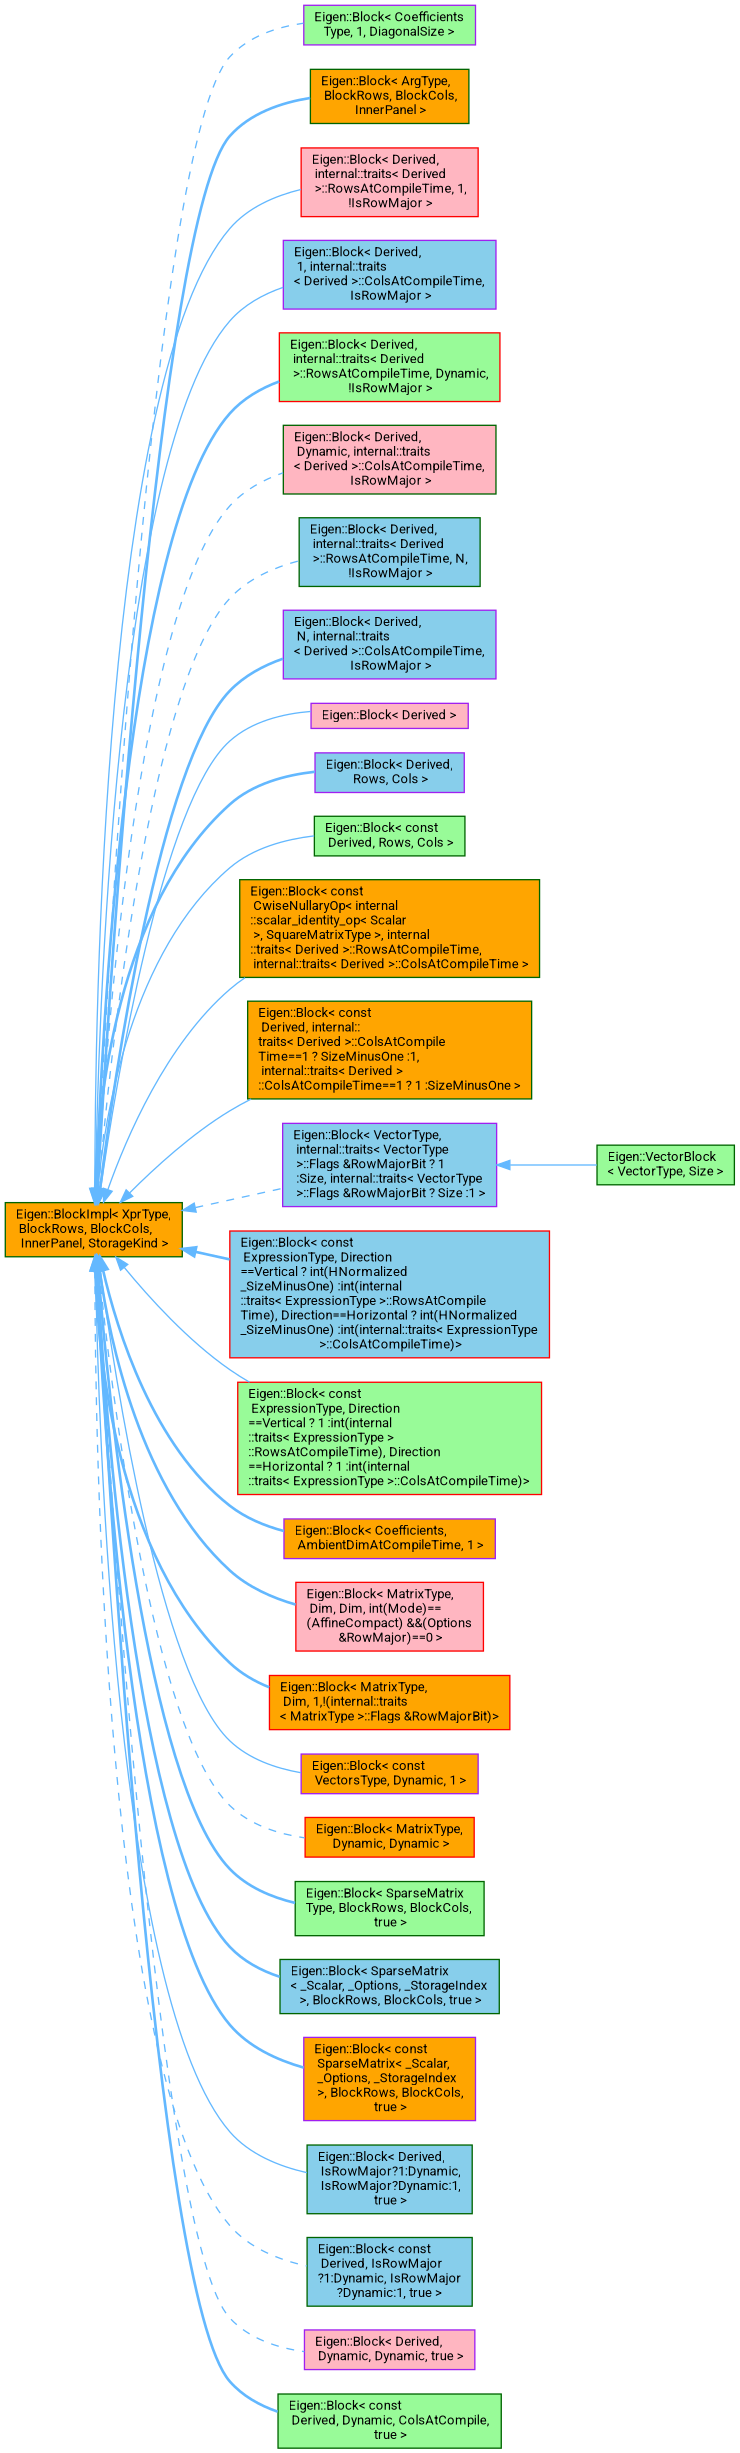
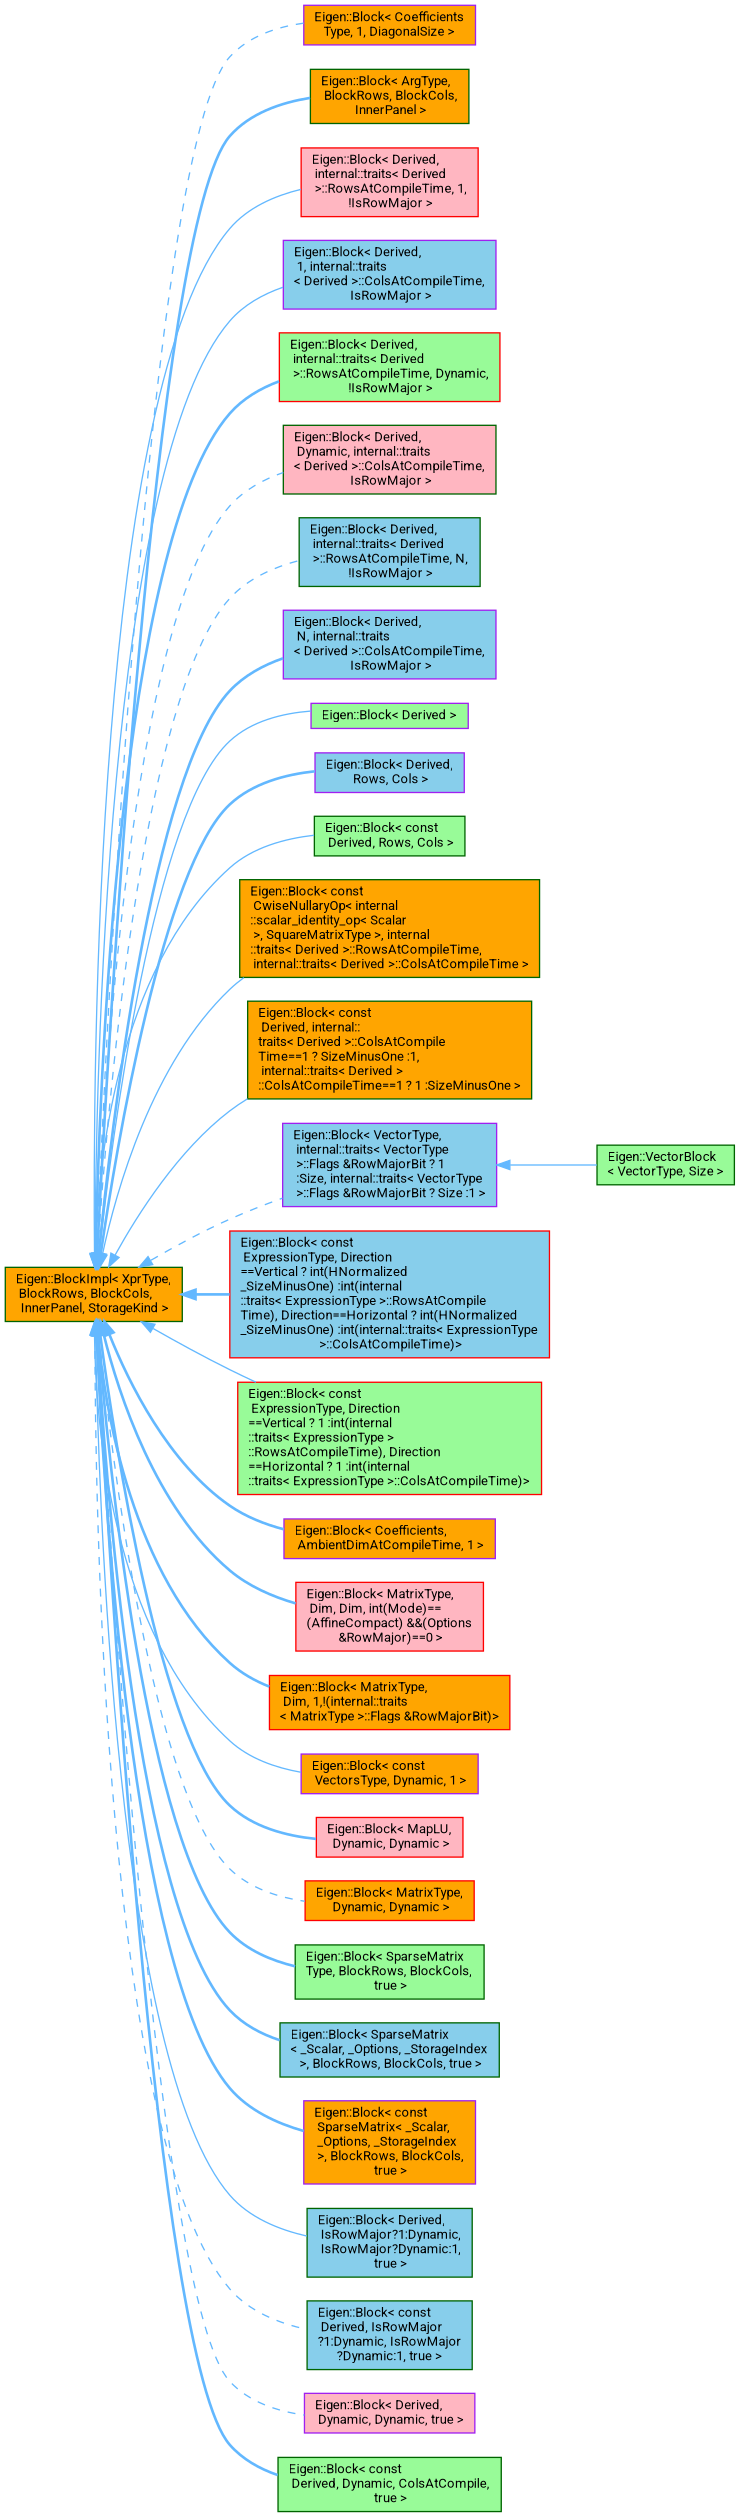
(390, 25) -> (390, 25)
(390, 716) -> (390, 716)
none -> (390, 1837)
